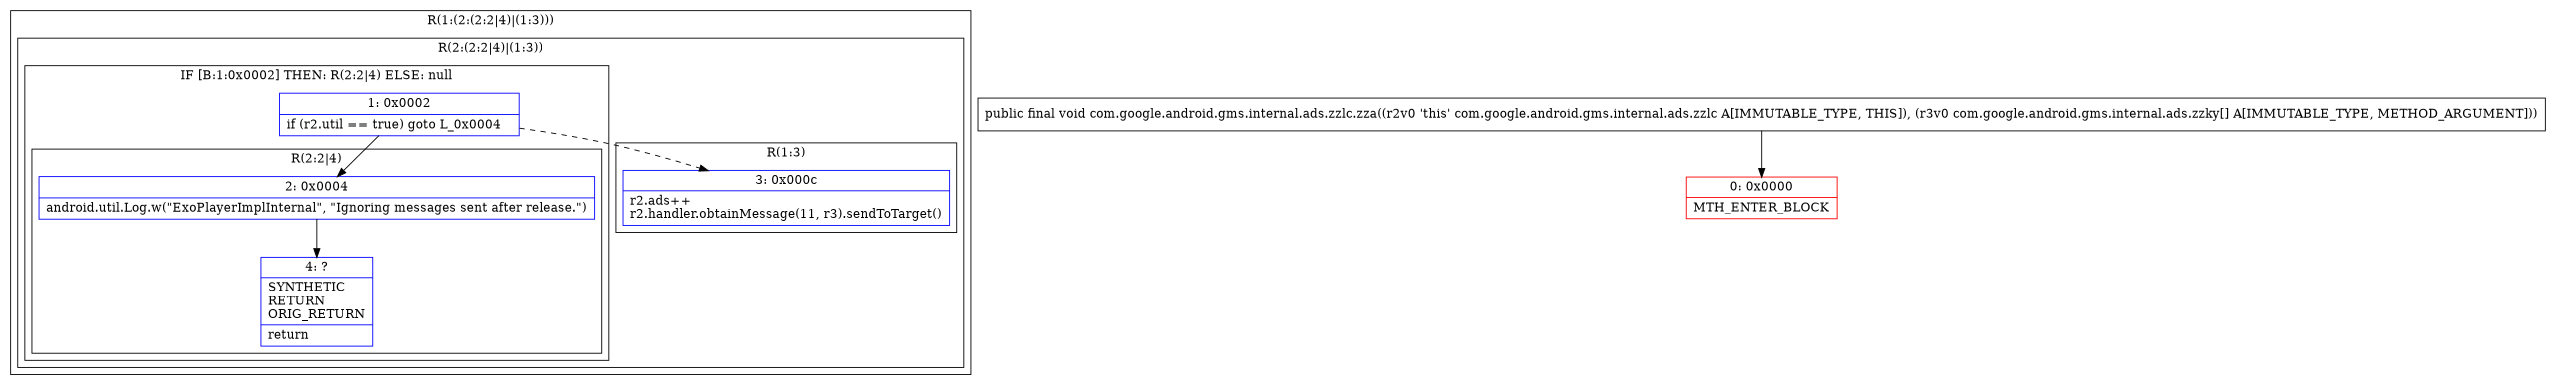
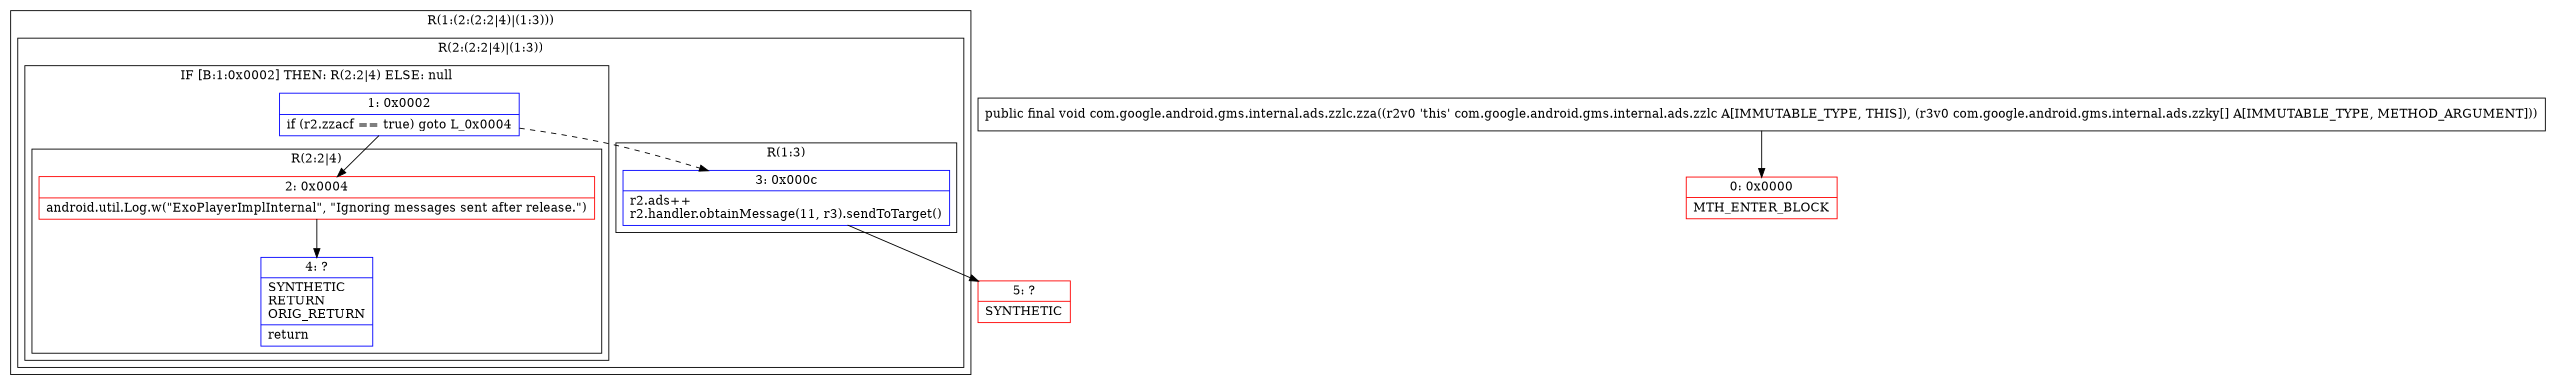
(394, 125) -> (399, 125)
(317, 198) -> (317, 198)
none -> (1024, 302)
